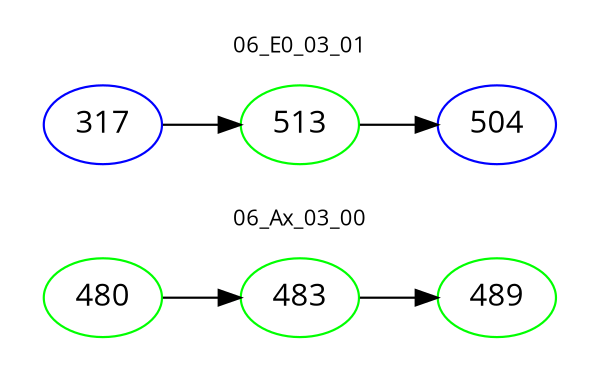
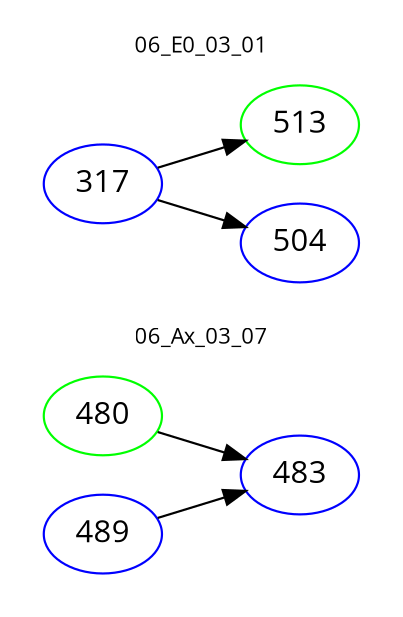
(388, 125) -> (191, 210)
(300, 220) -> (201, 338)
(300, 298) -> (300, 475)
(388, 298) -> (191, 508)
(497, 298) -> (103, 534)
